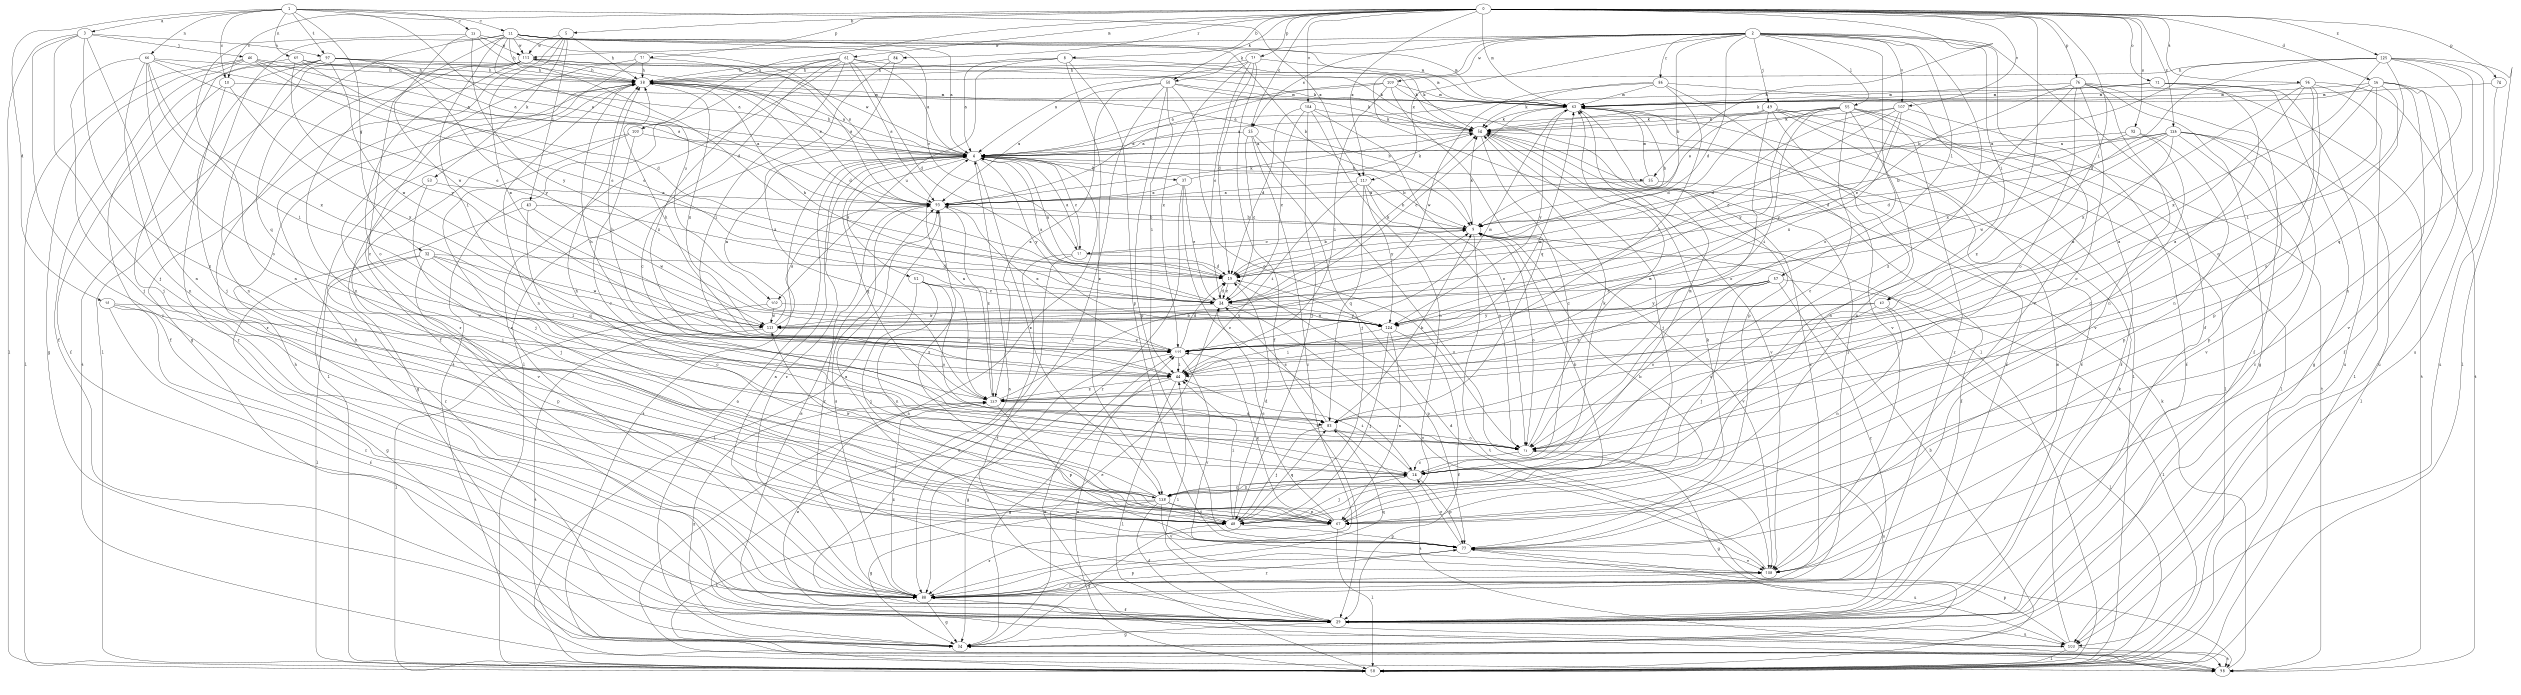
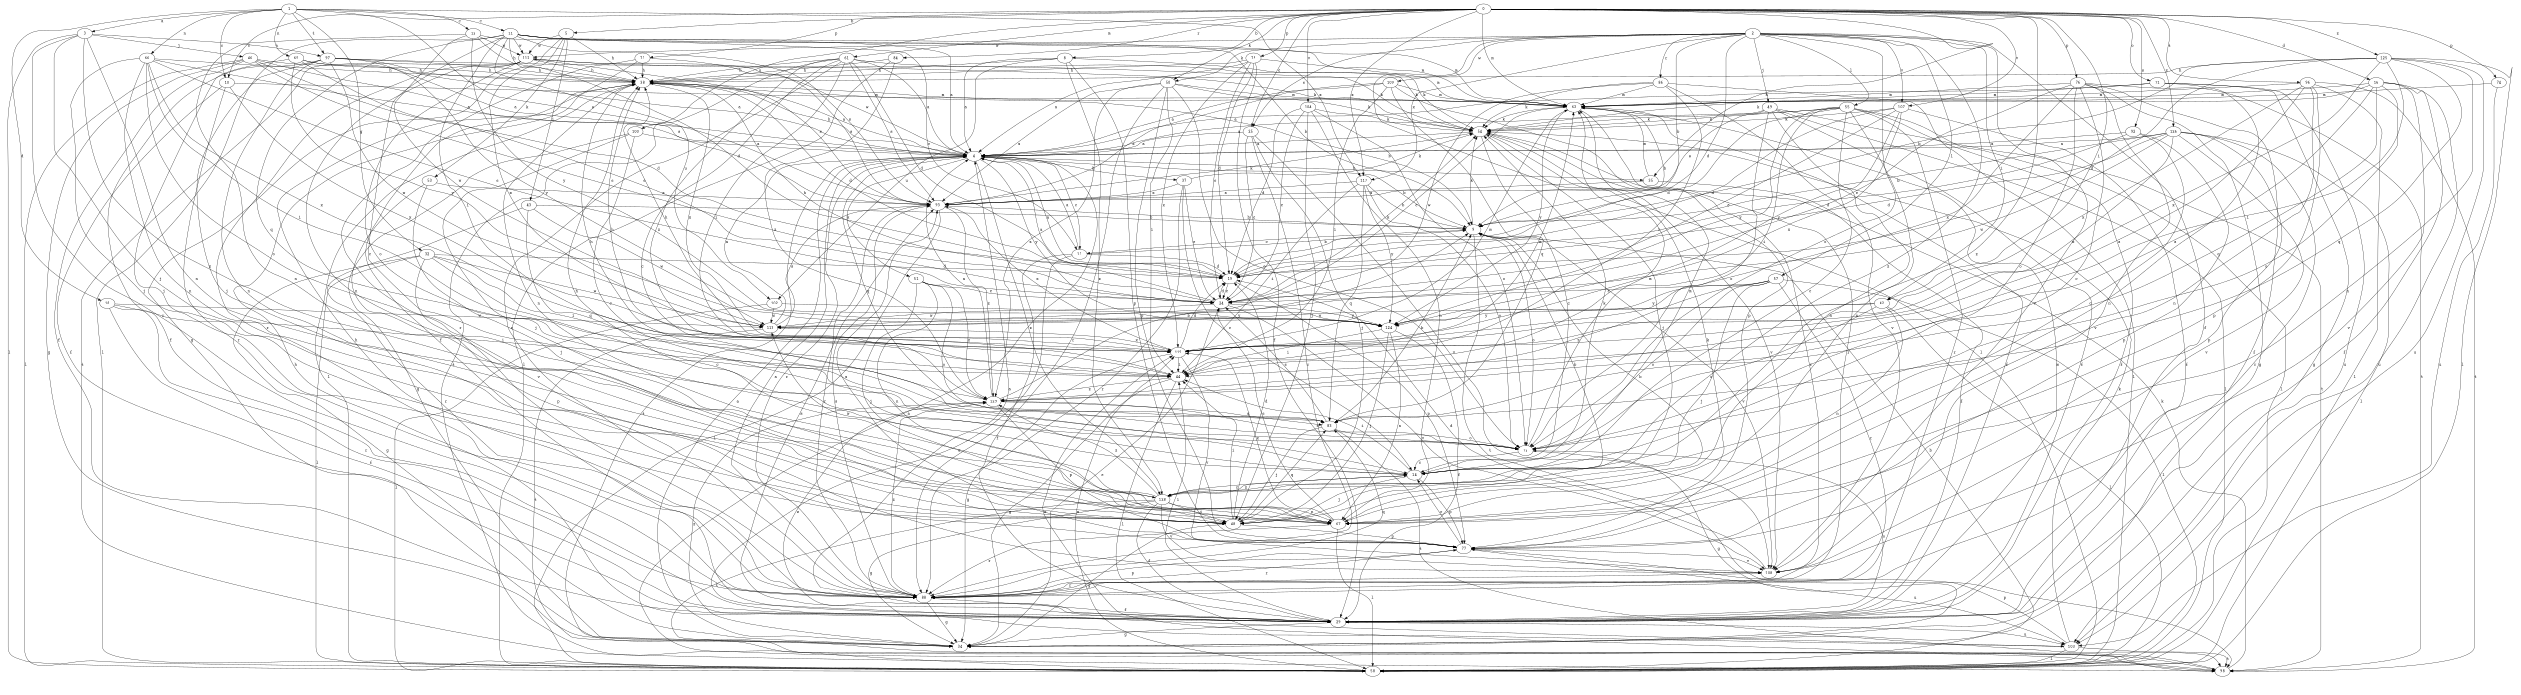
(967, 426) -> (1090, 442)
